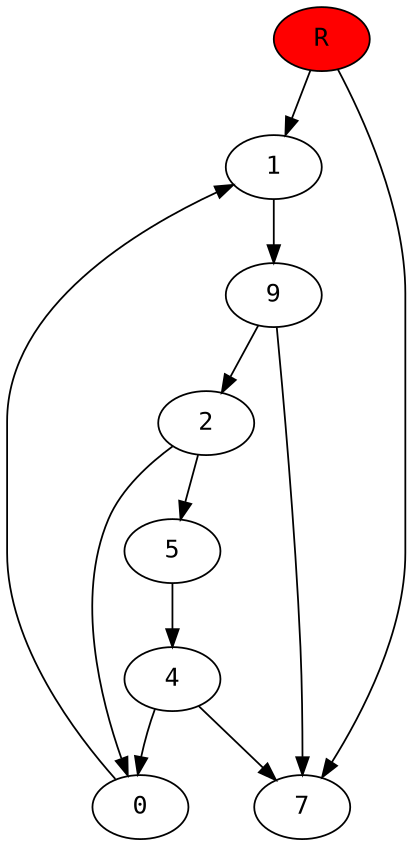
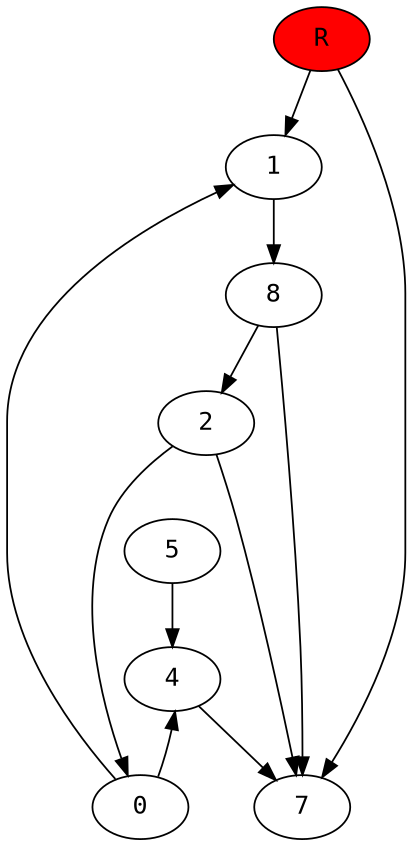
(274, 295) -> (274, 295)
(192, 478) -> (258, 605)
(147, 733) -> (166, 753)
